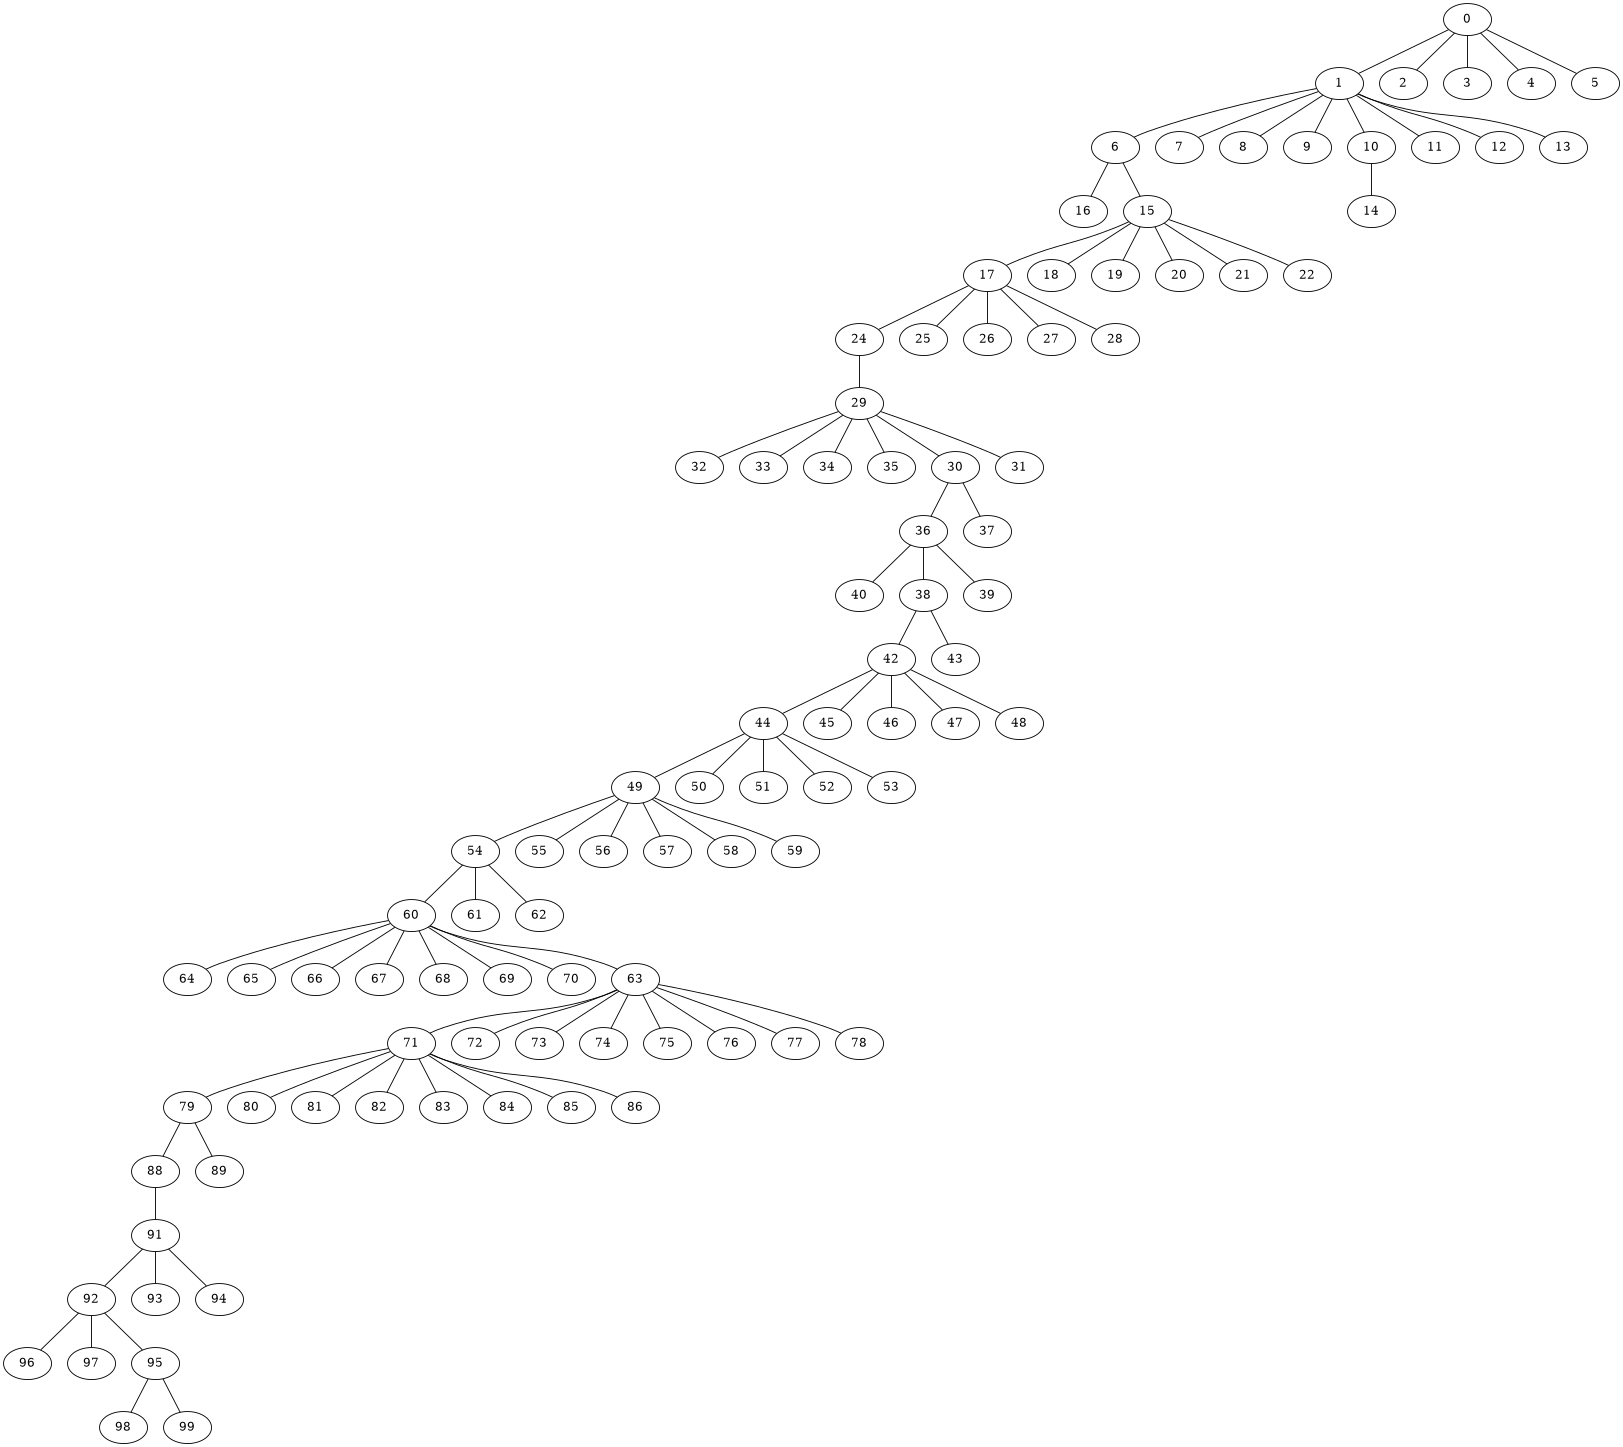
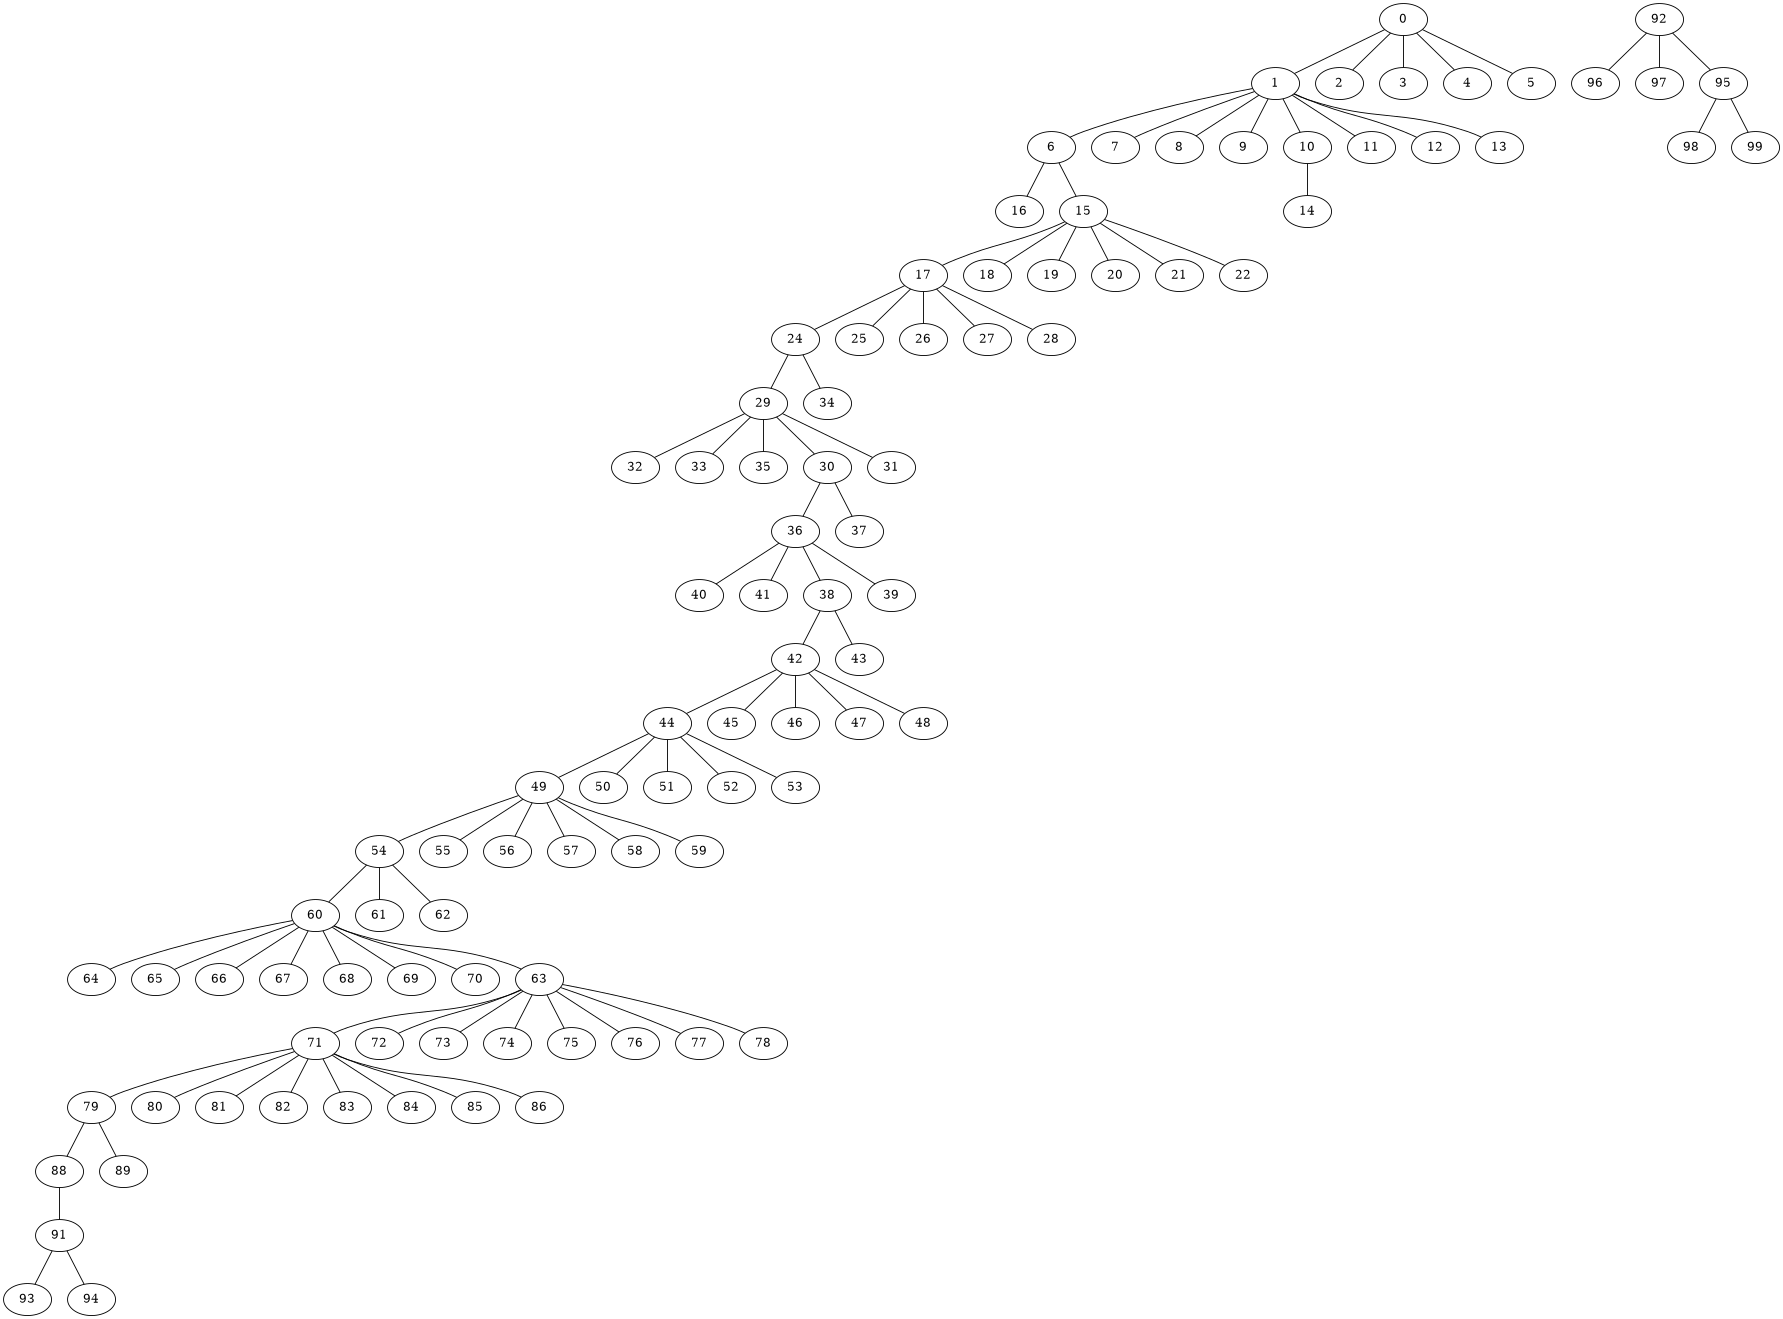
(844, 436) -> (812, 372)
none -> (764, 596)
(124, 1267) -> none
